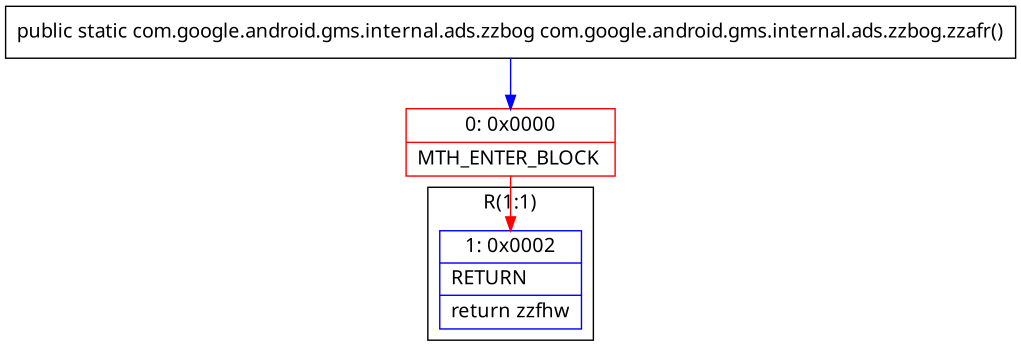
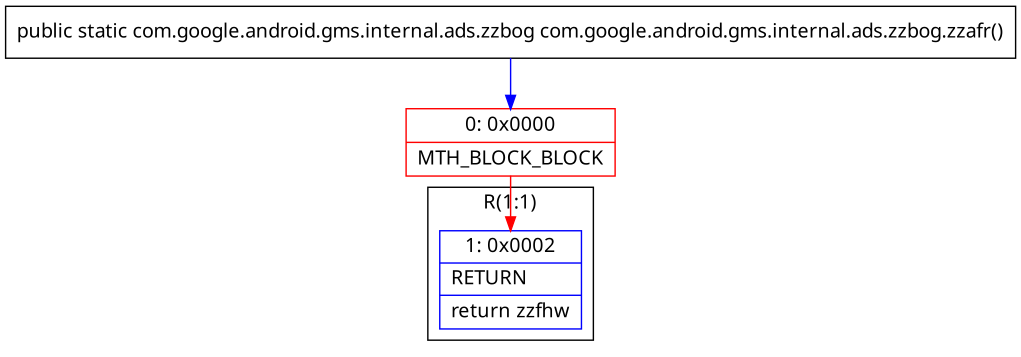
(509, 159) -> (511, 159)
